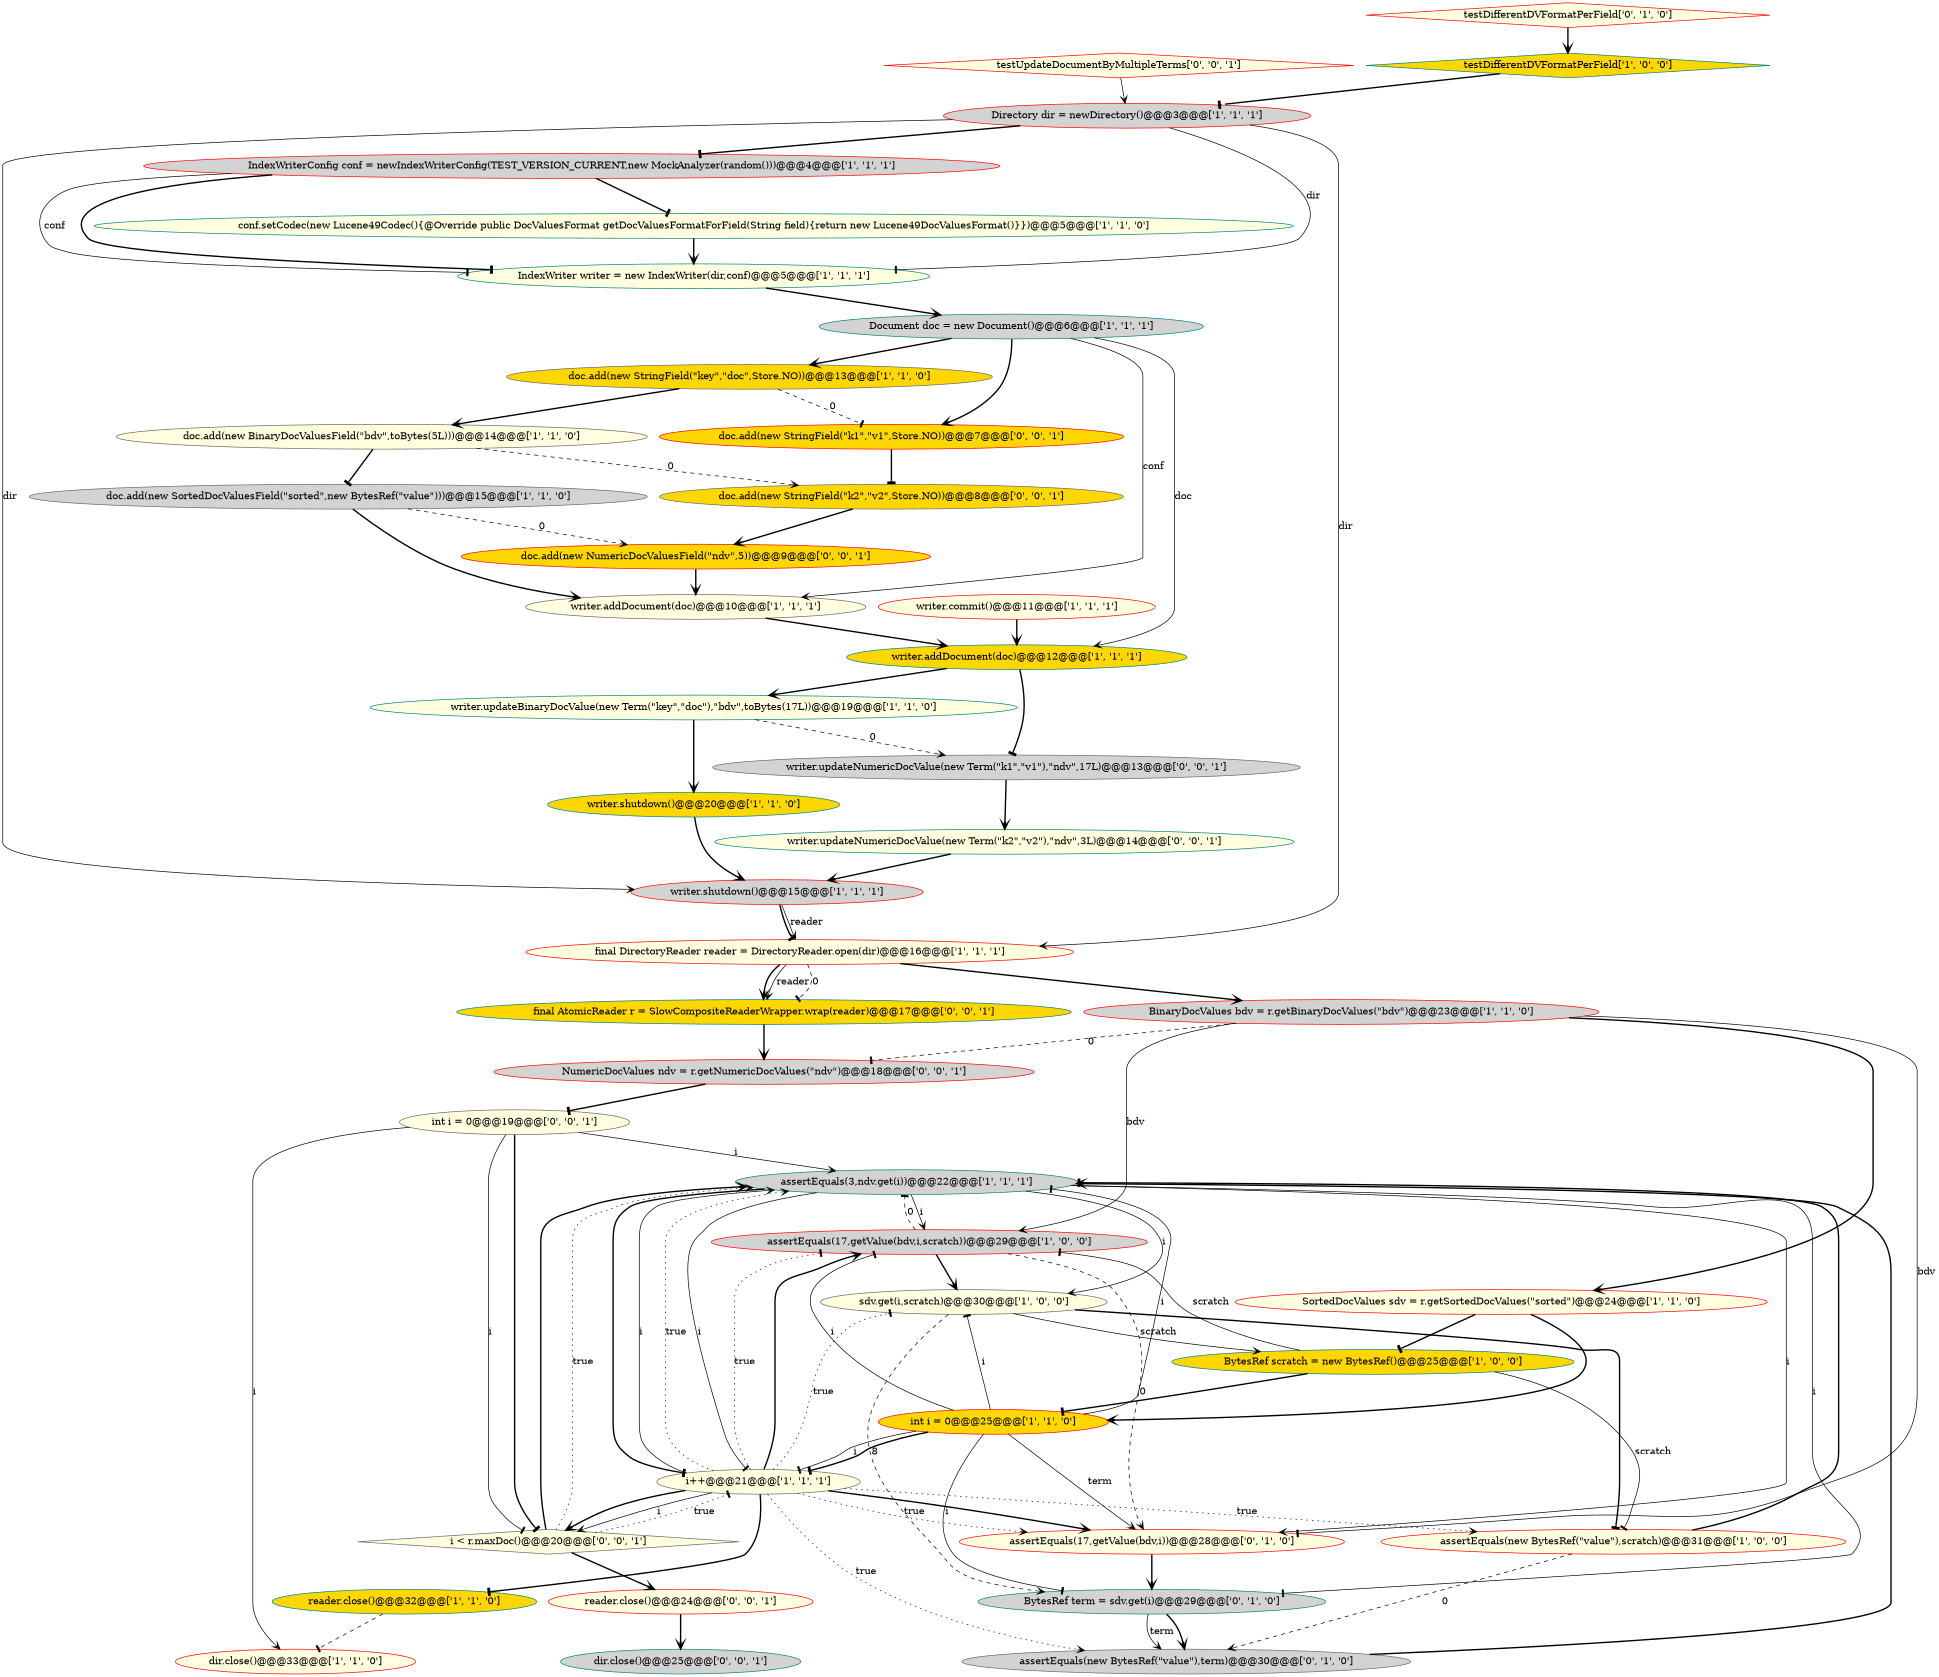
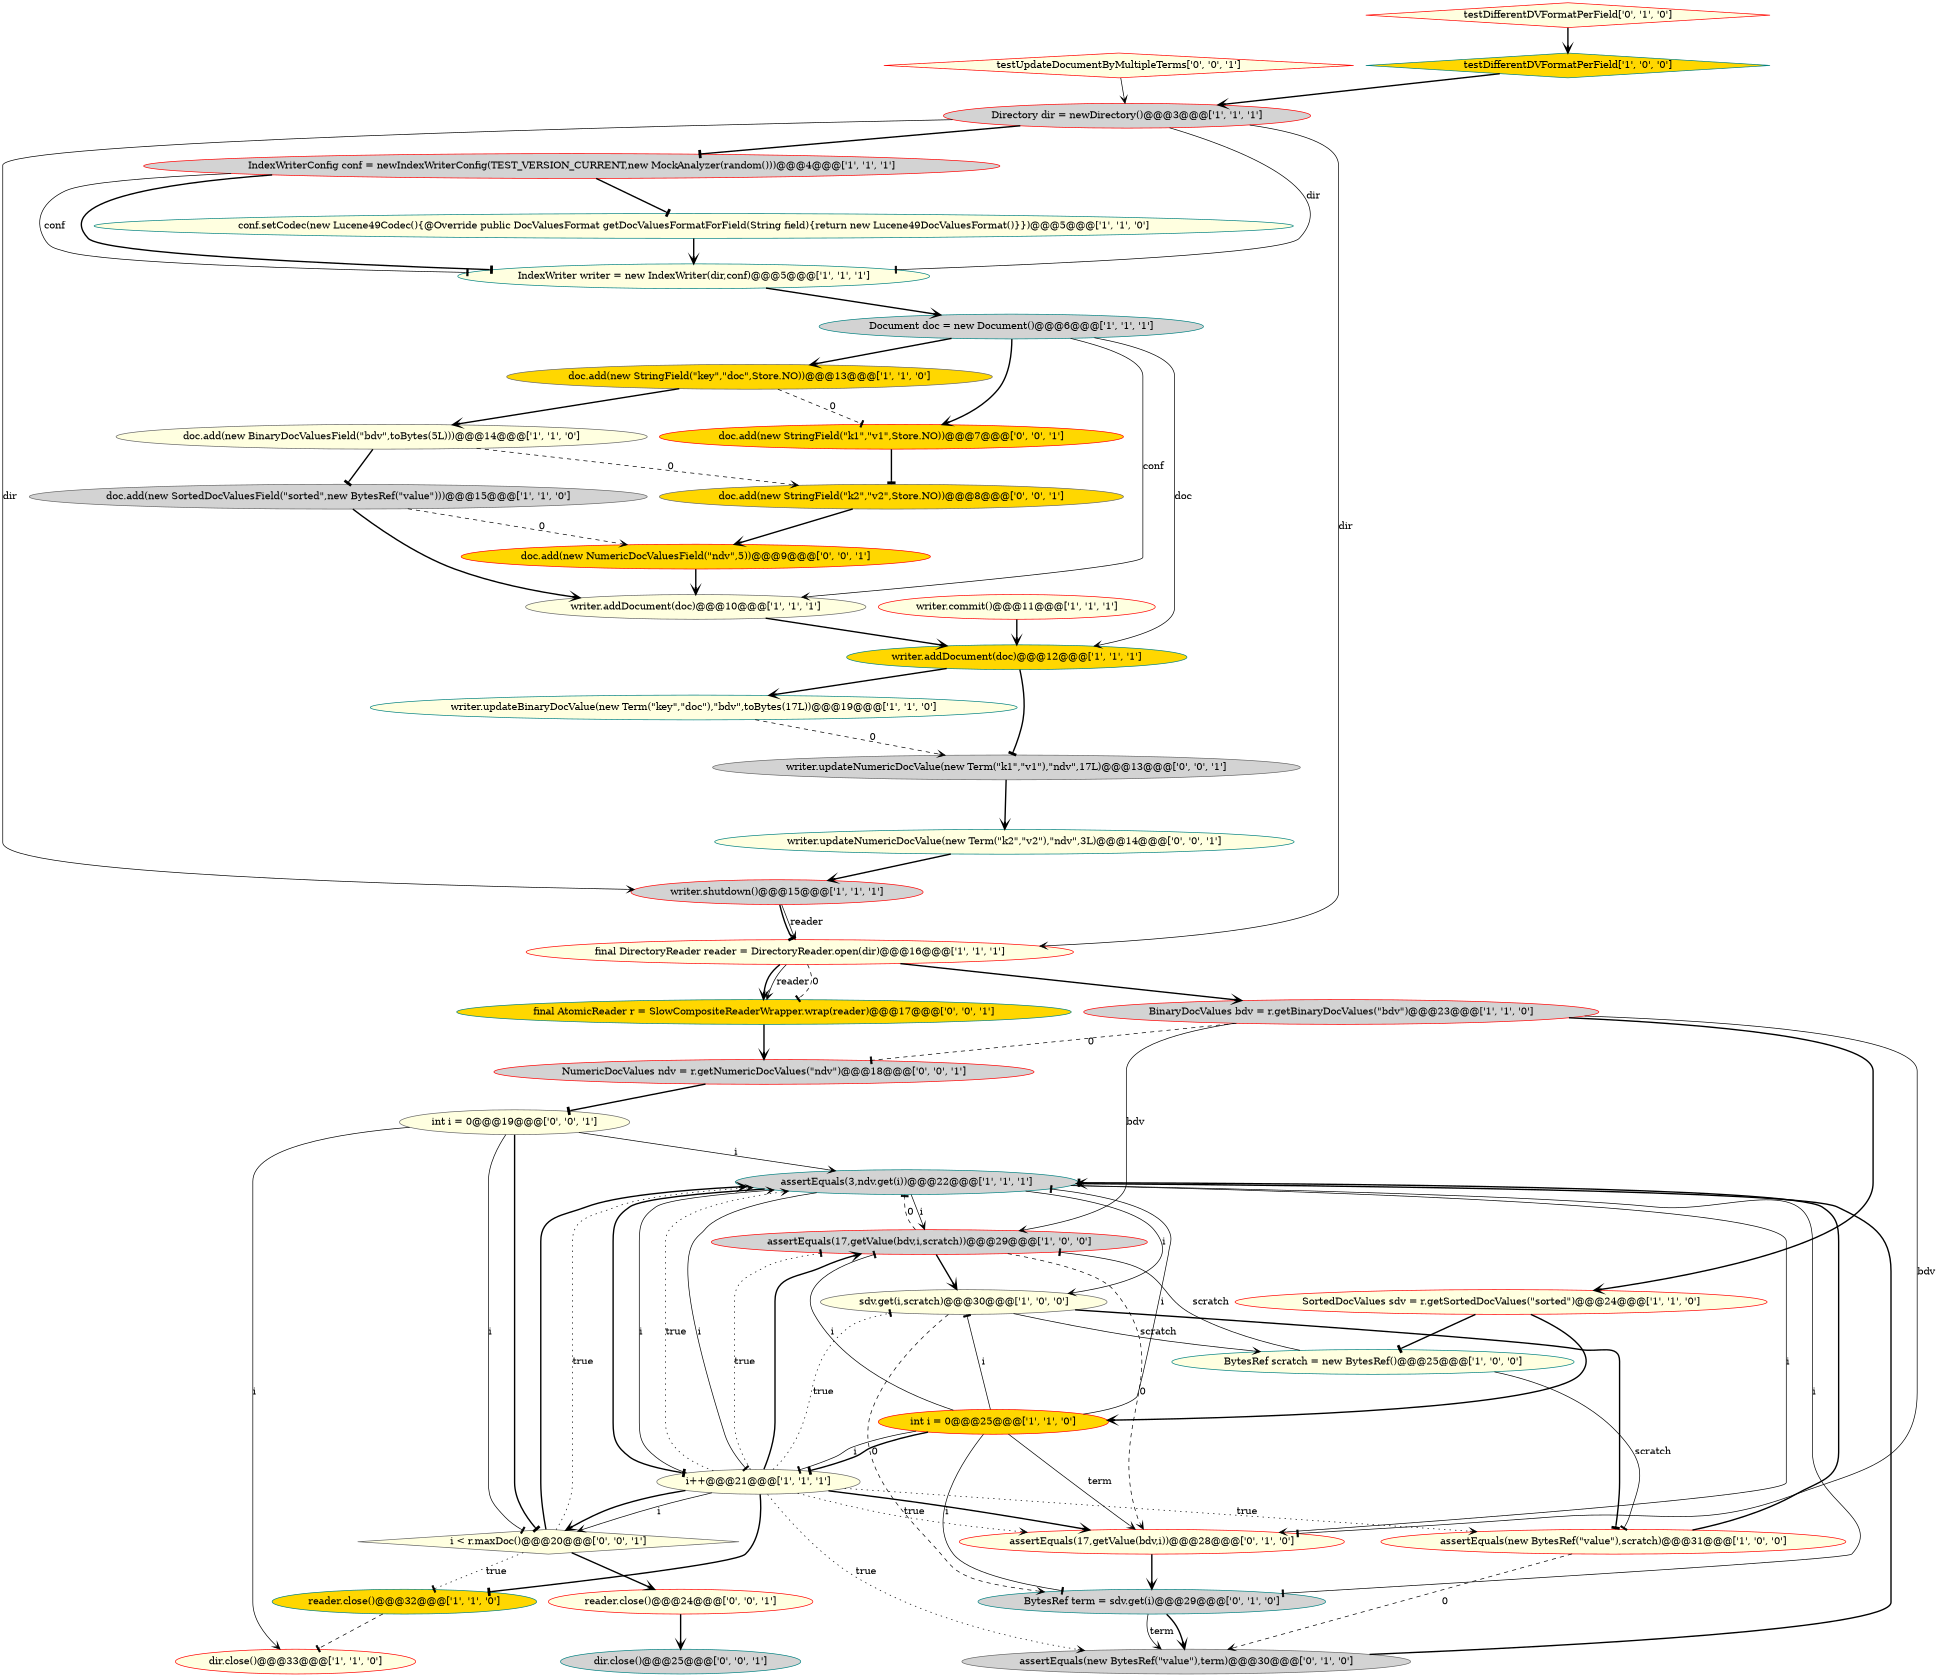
(1362, 89) -> (1362, 89)
(694, 805) -> none
(1373, 1362) -> (1373, 1362)
(1186, 1393) -> none
(875, 1452) -> (875, 1452)
(662, 1517) -> (480, 1570)
